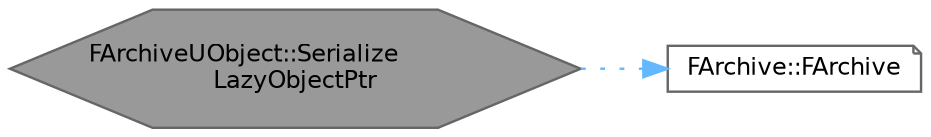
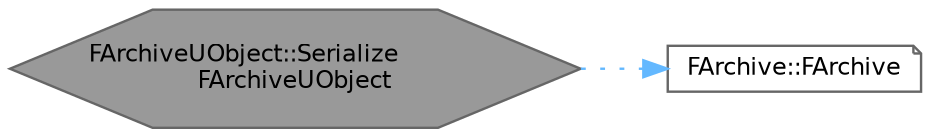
(295, 69) -> (295, 69)
